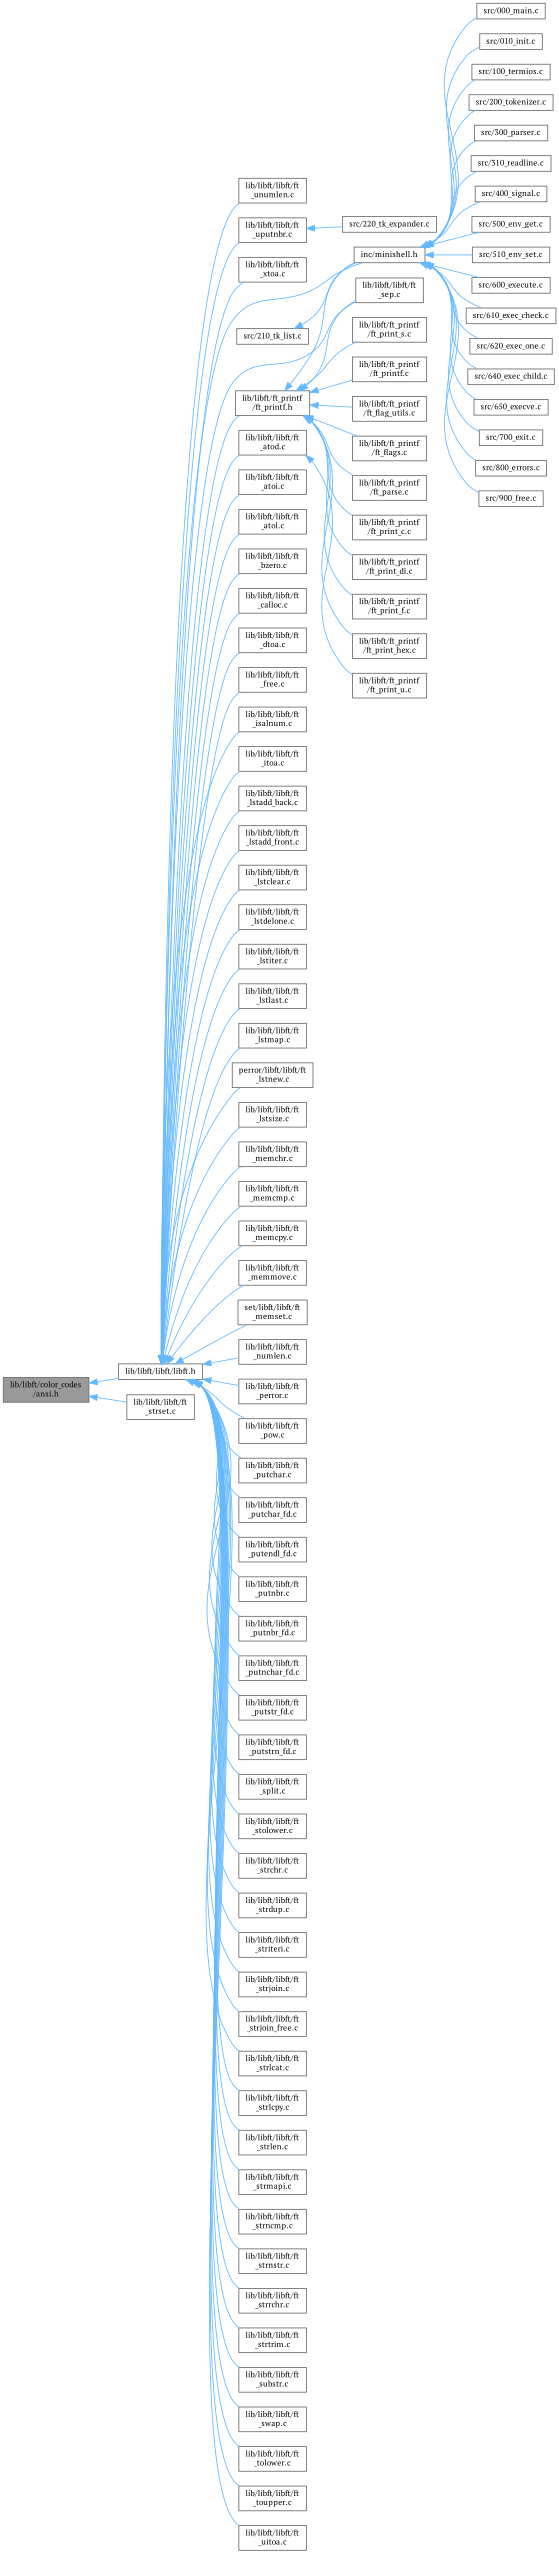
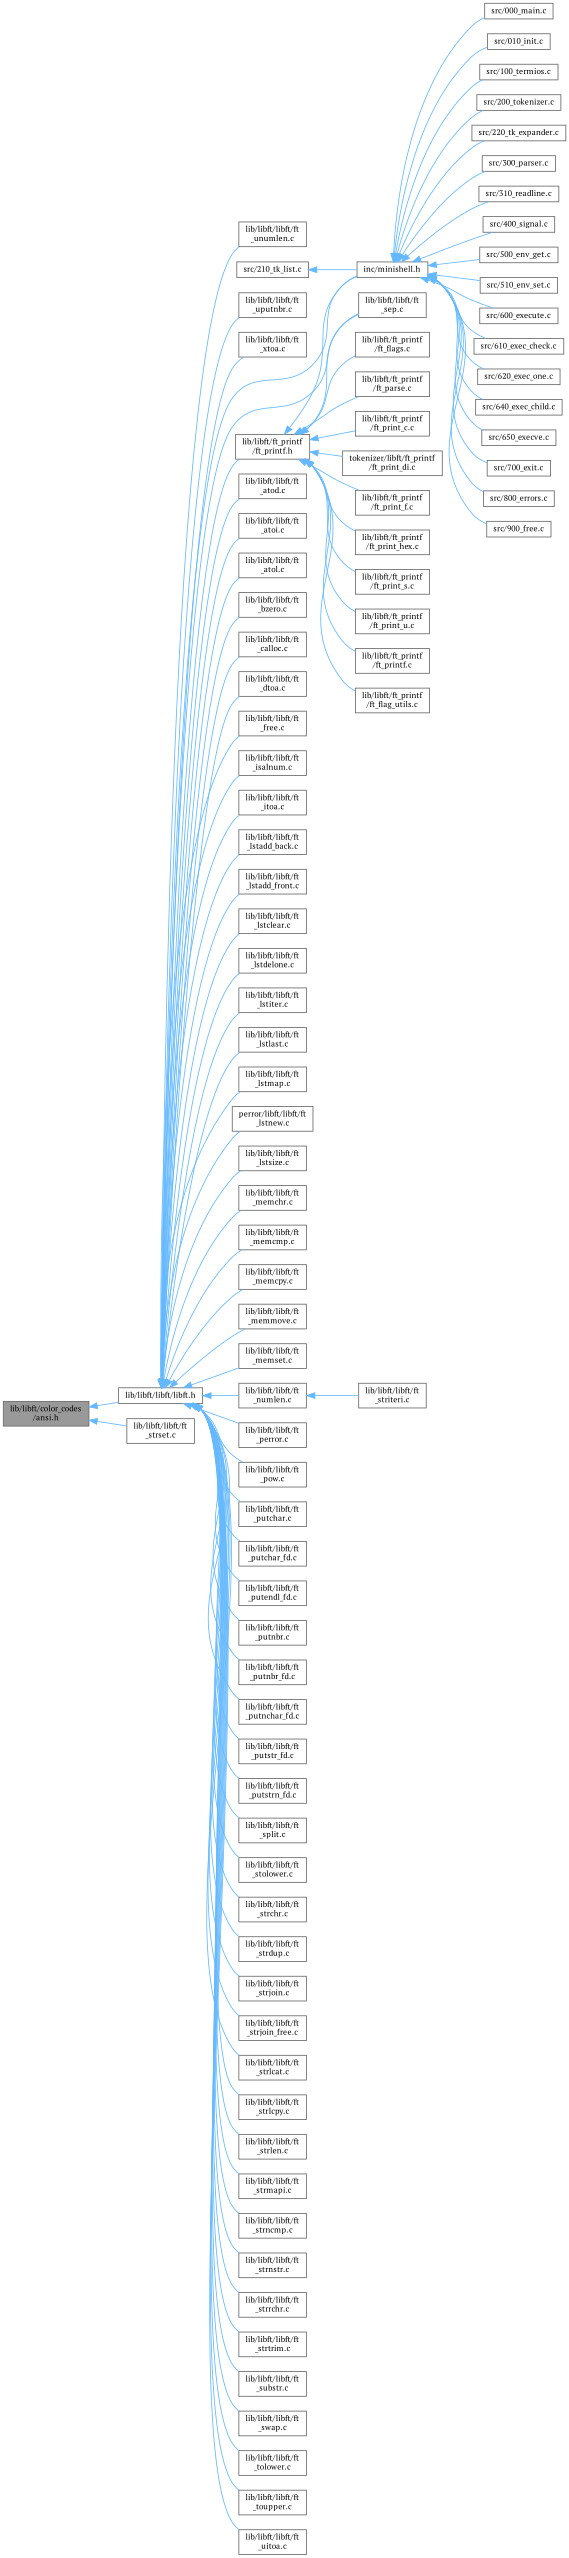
(329, 227) -> (433, 191)
(331, 542) -> (327, 541)
(390, 567) -> (392, 463)
(273, 1312) -> (273, 1356)
(219, 1659) -> (337, 1396)
